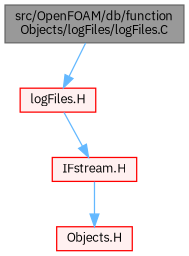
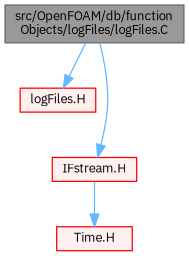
(73, 129) -> (108, 94)
(94, 239) -> (94, 239)
